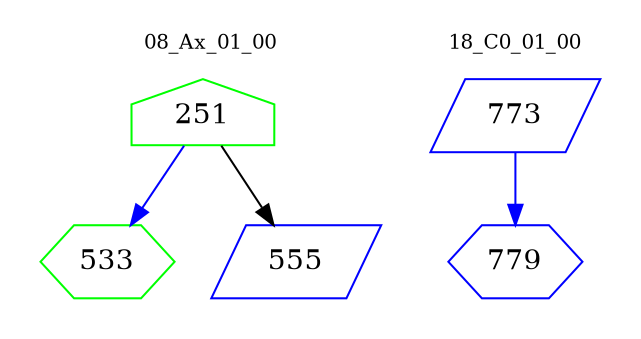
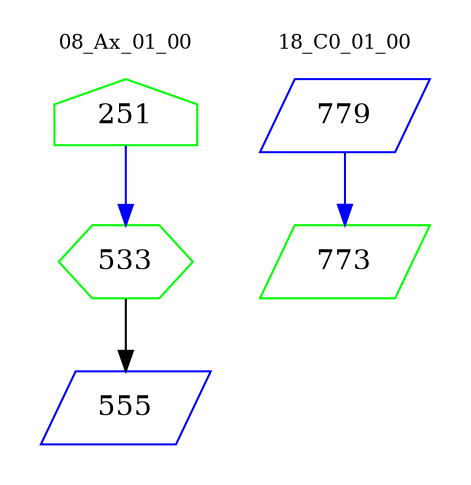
(515, 116) -> (345, 262)
(242, 177) -> (126, 325)
(515, 179) -> (345, 179)
(515, 262) -> (345, 116)
